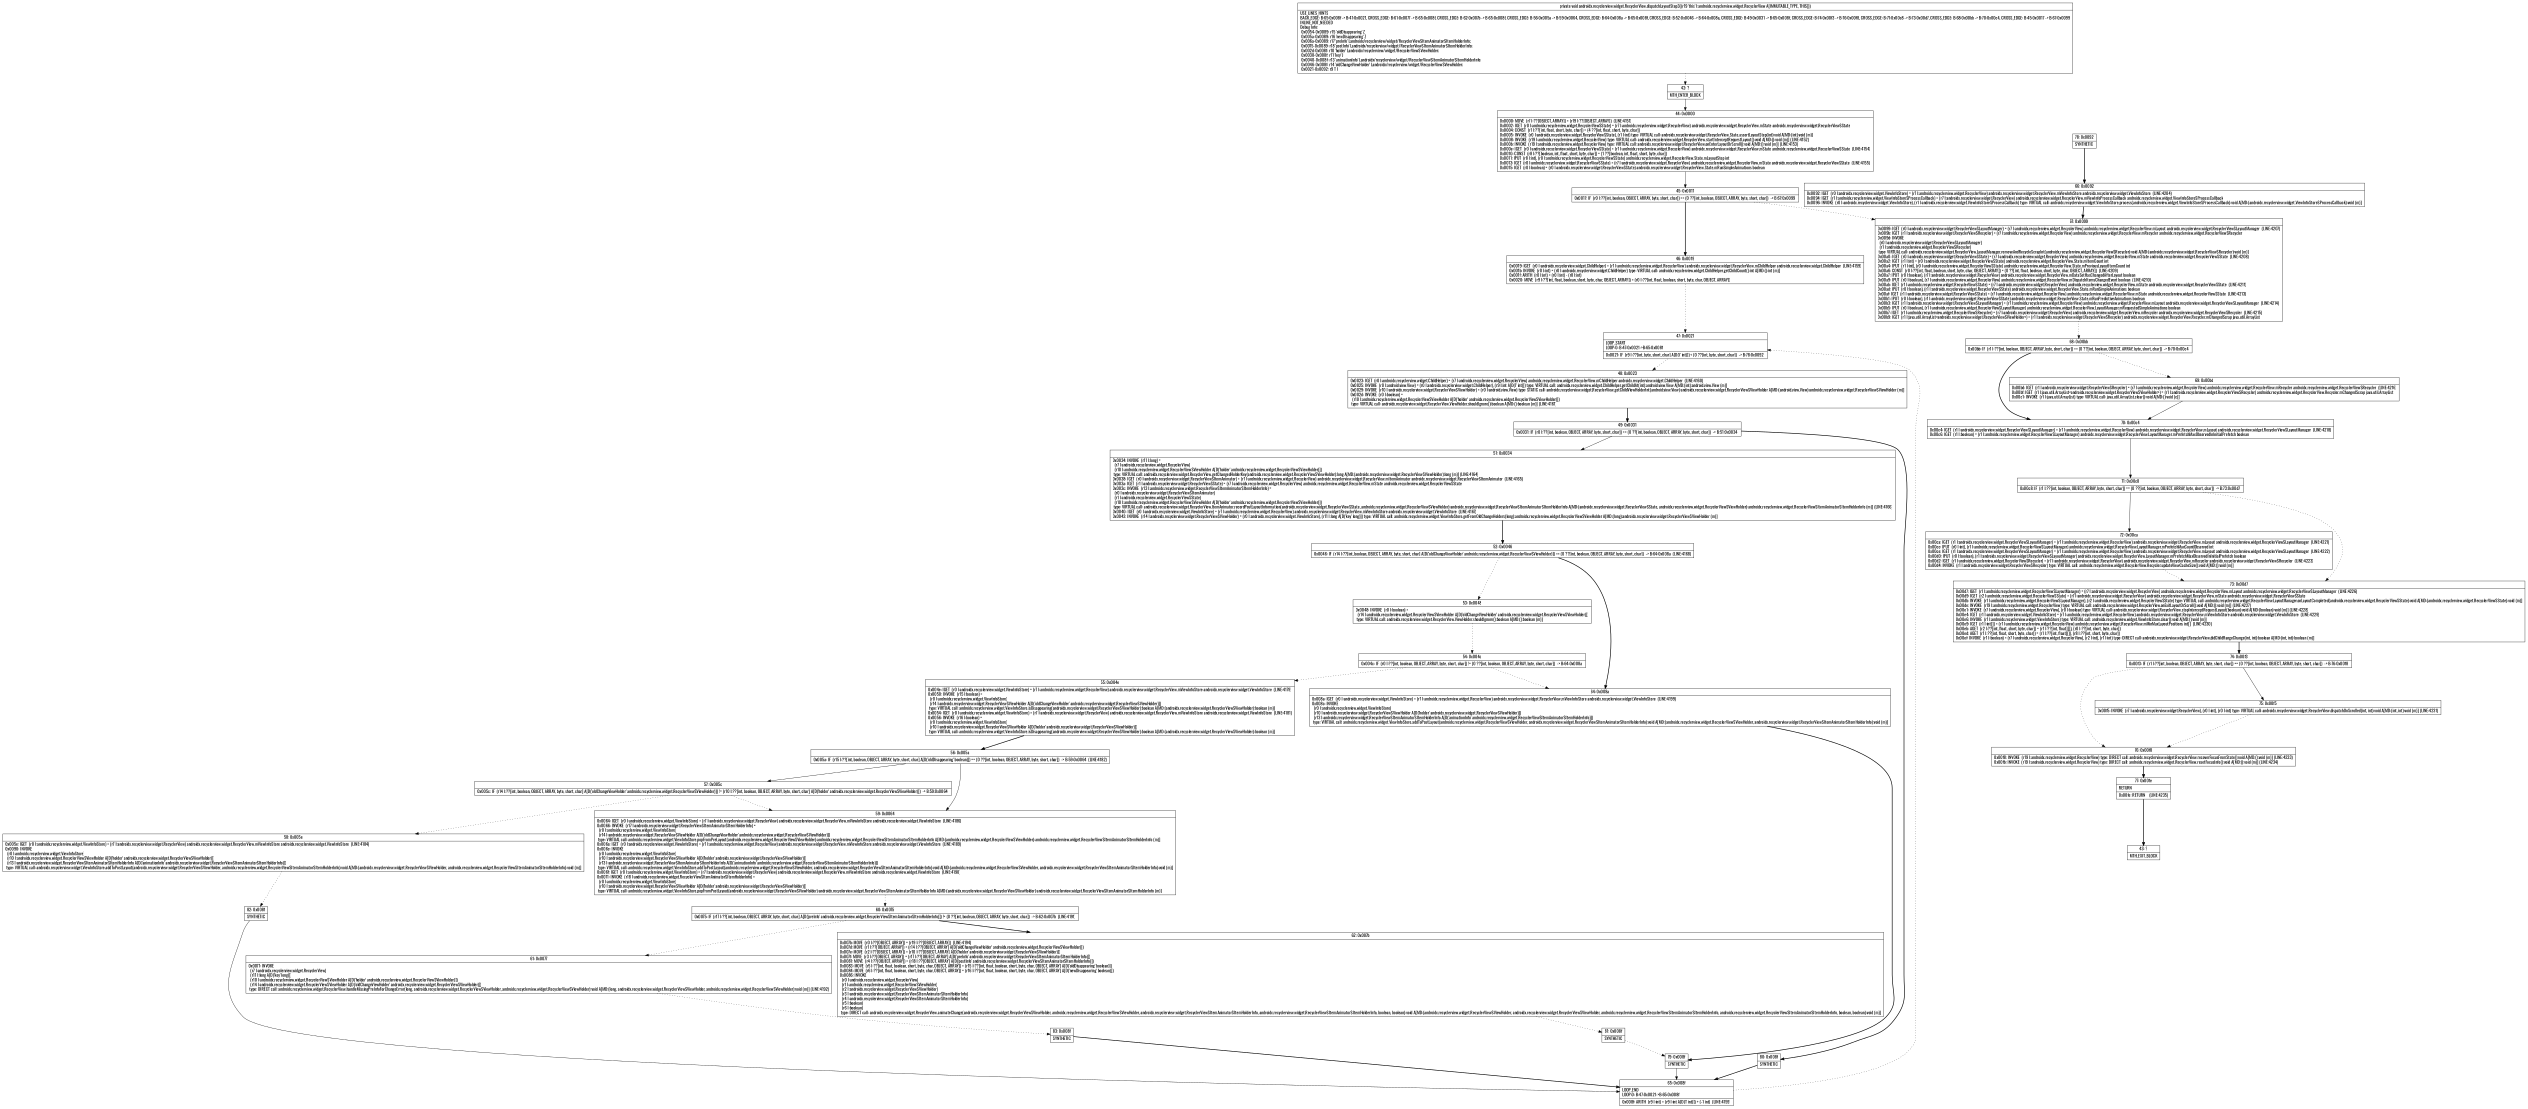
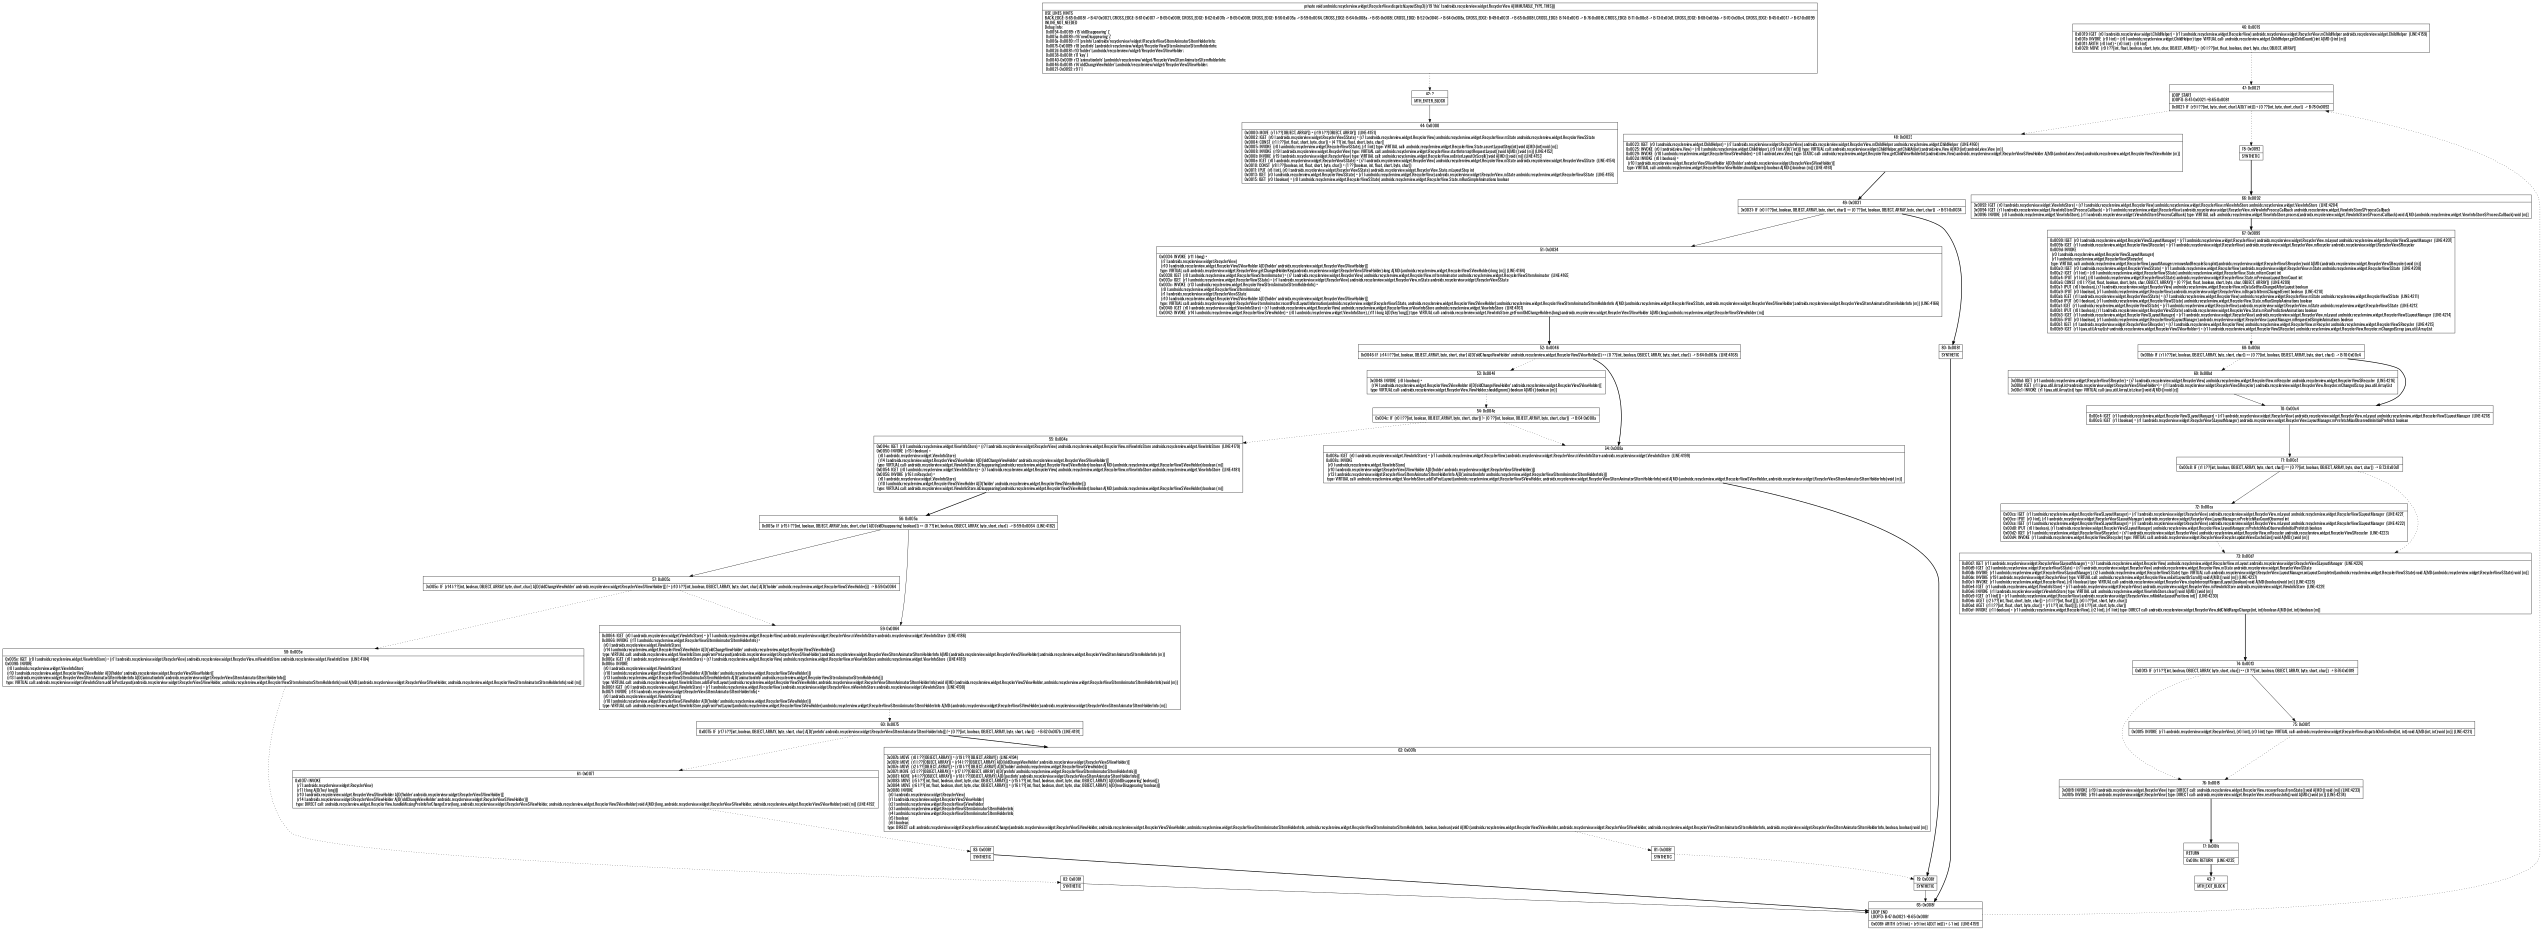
none -> (2251, 127)
(1685, 195) -> none
(956, 718) -> (906, 475)
